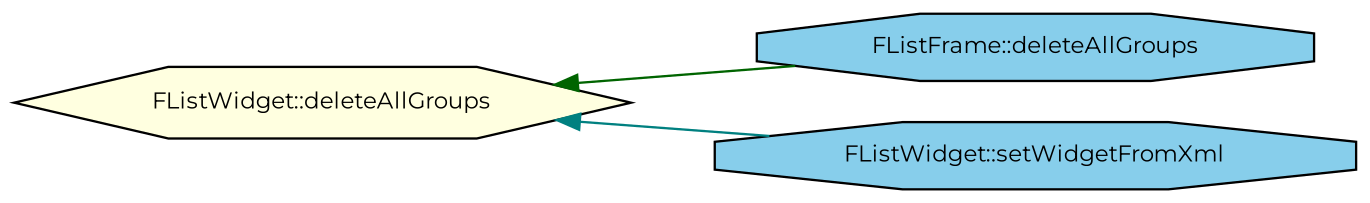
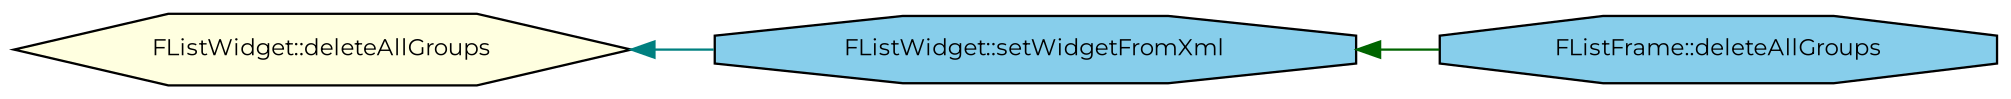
(687, 74) -> (1410, 50)
